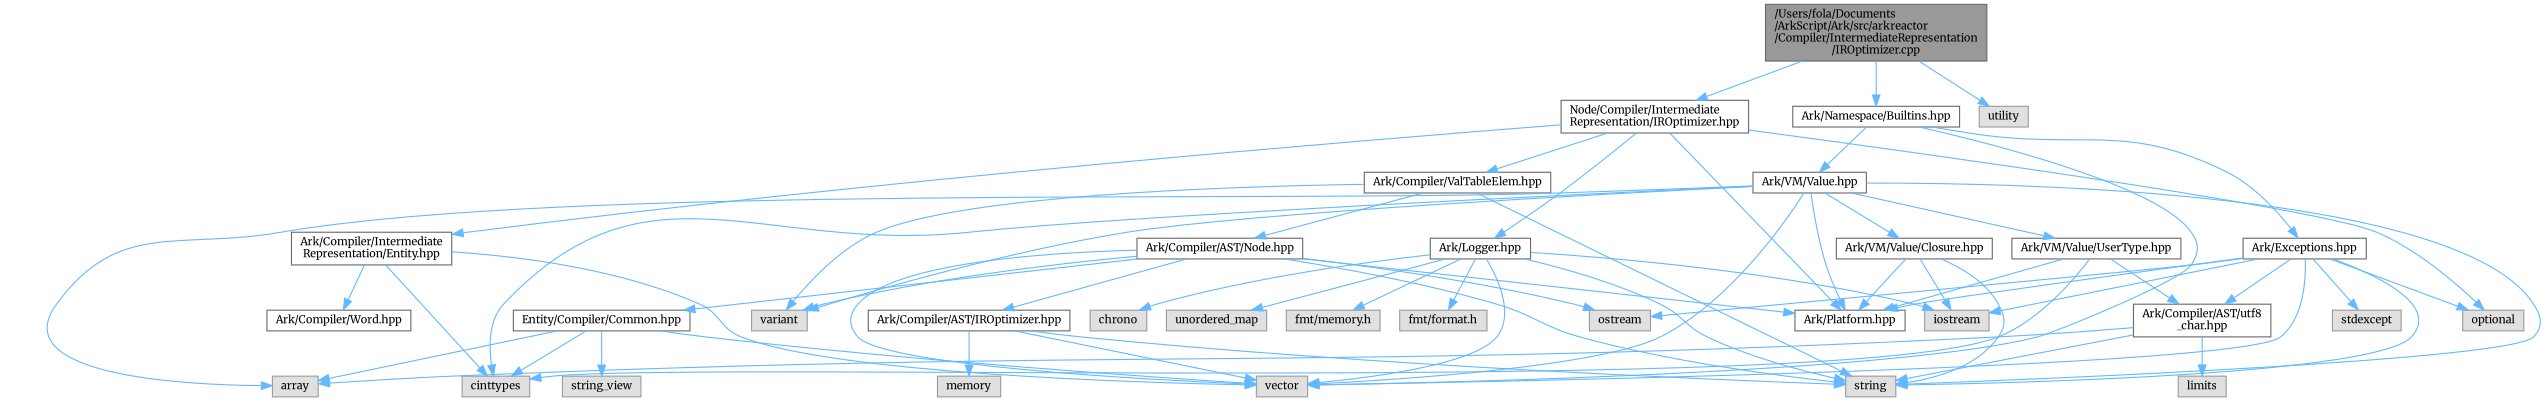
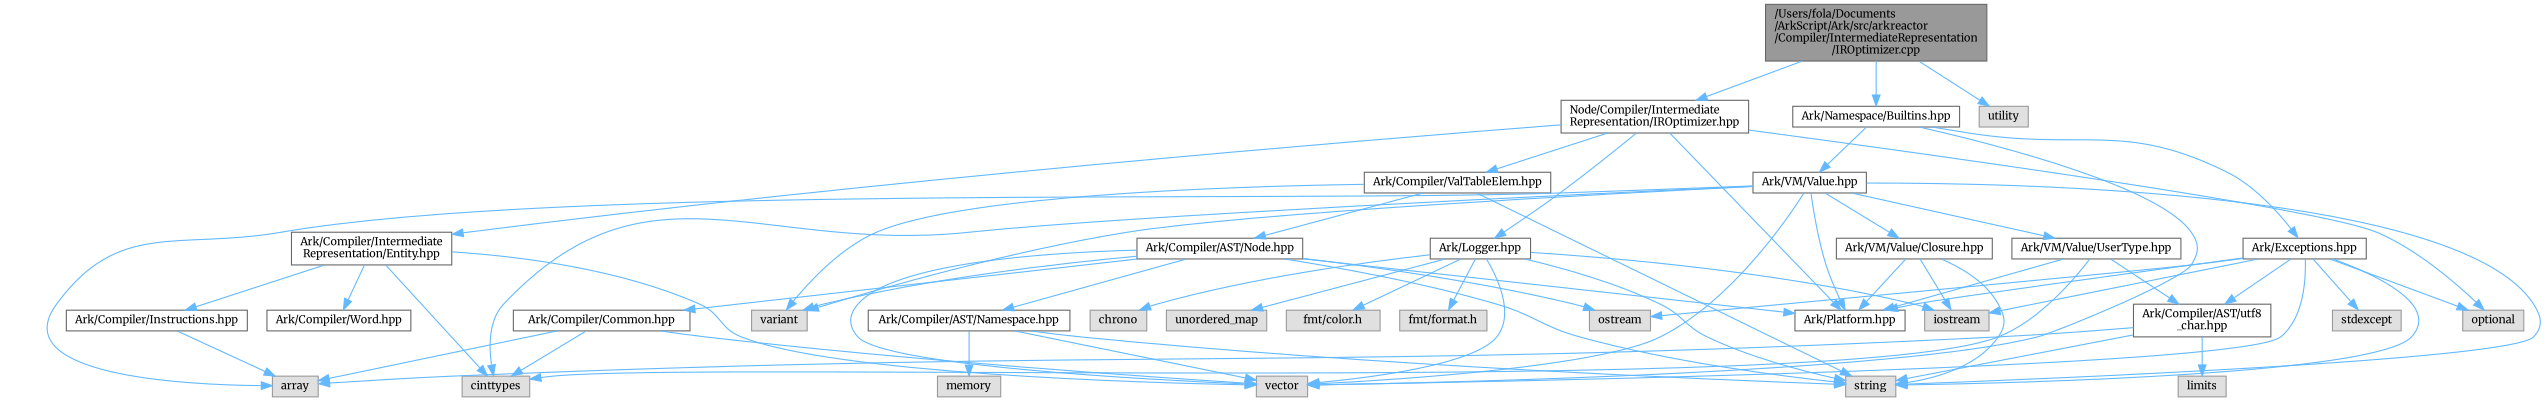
none -> (157, 321)
(602, 321) -> (602, 321)
(969, 321) -> (969, 321)
(1333, 321) -> (1333, 321)
(602, 387) -> none
